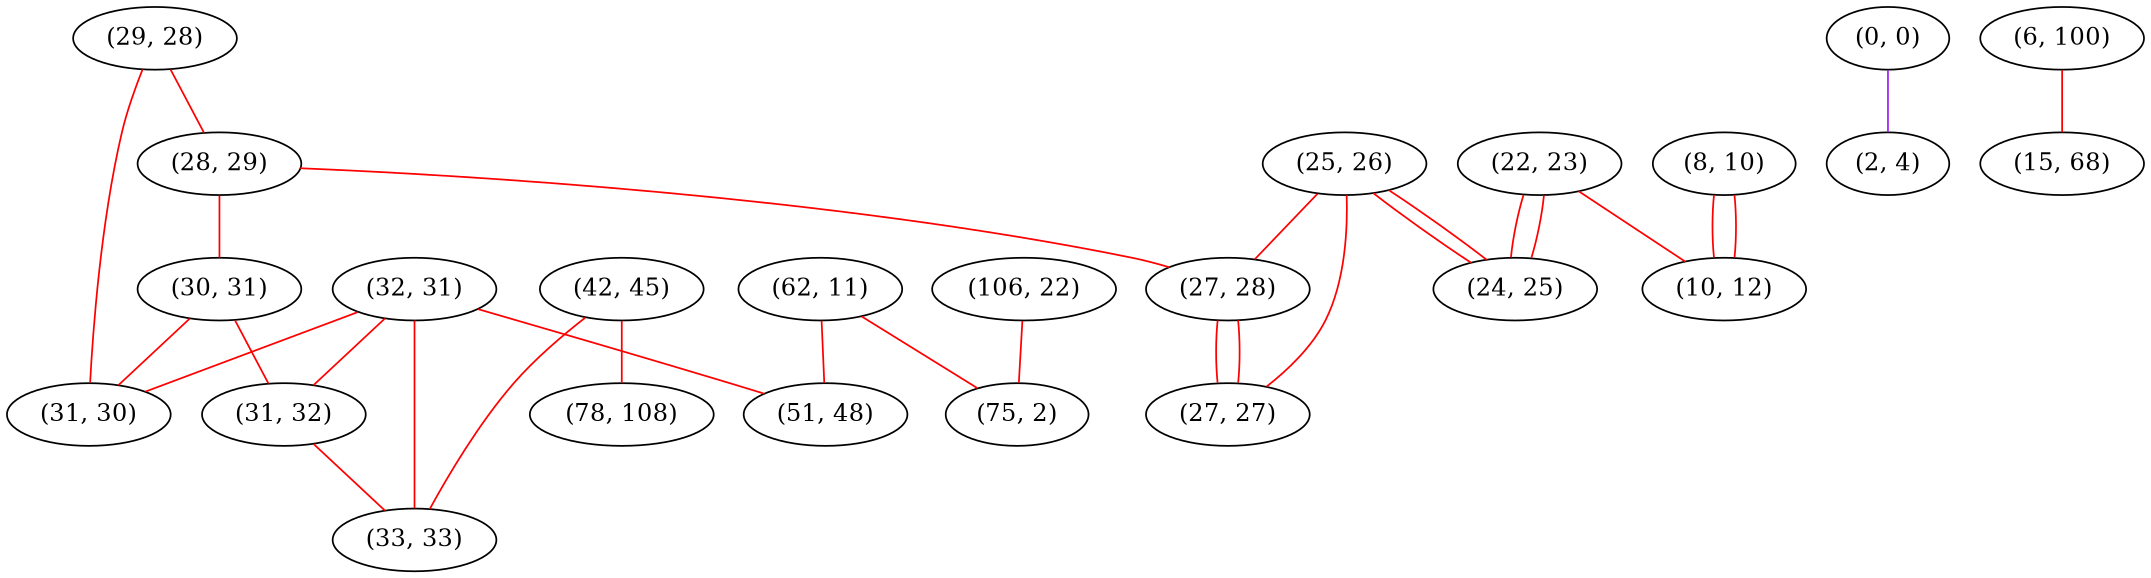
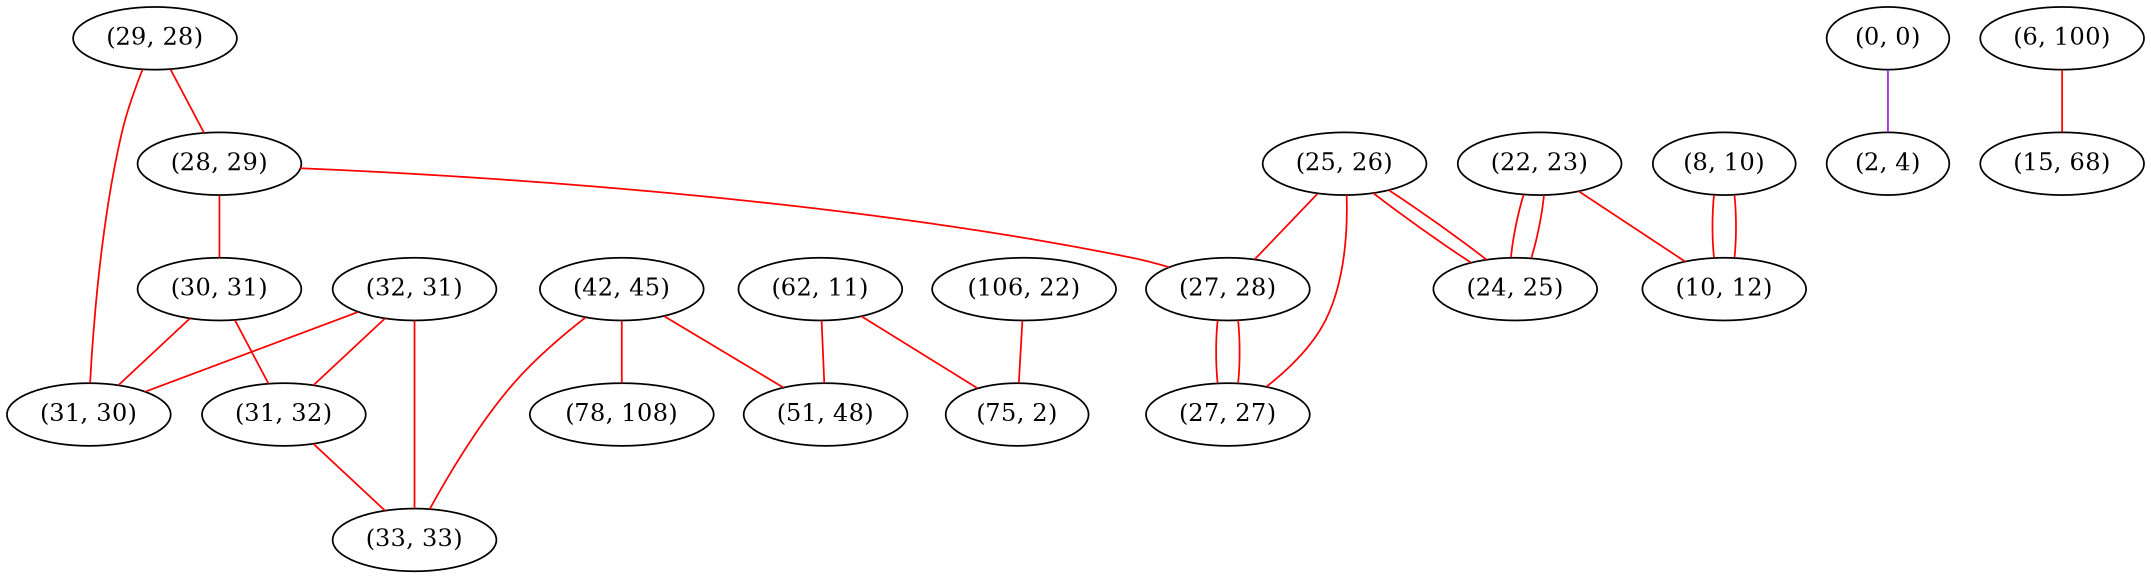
(607, 347) -> (724, 352)
